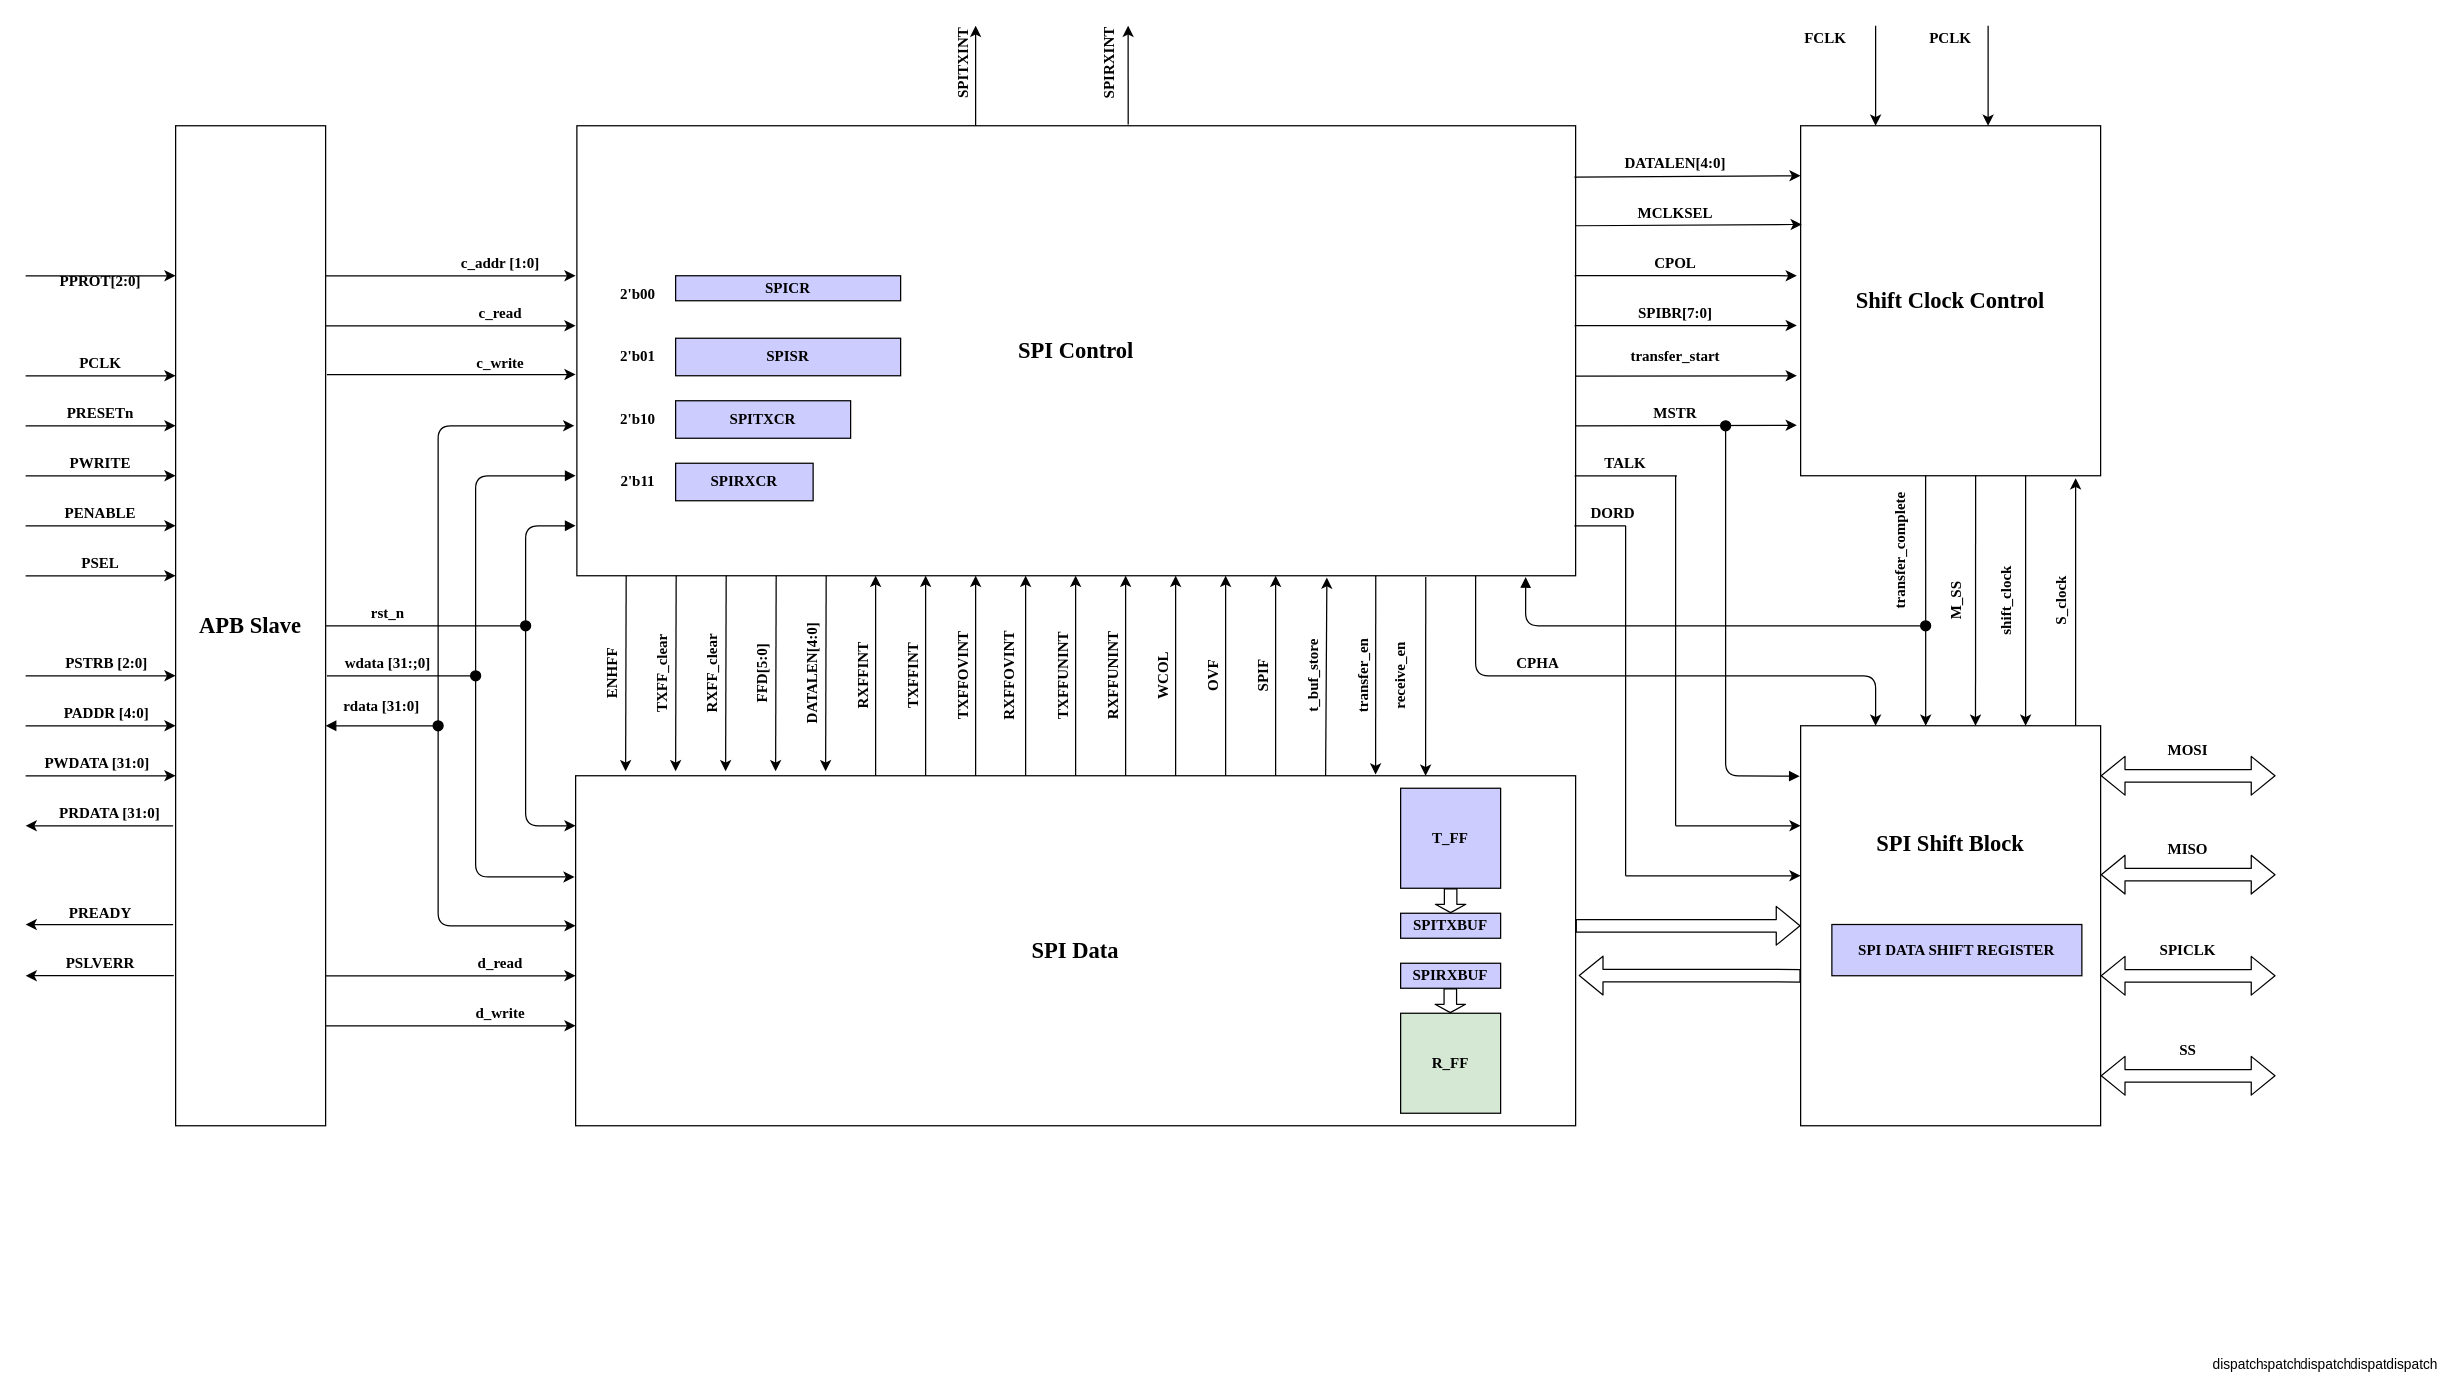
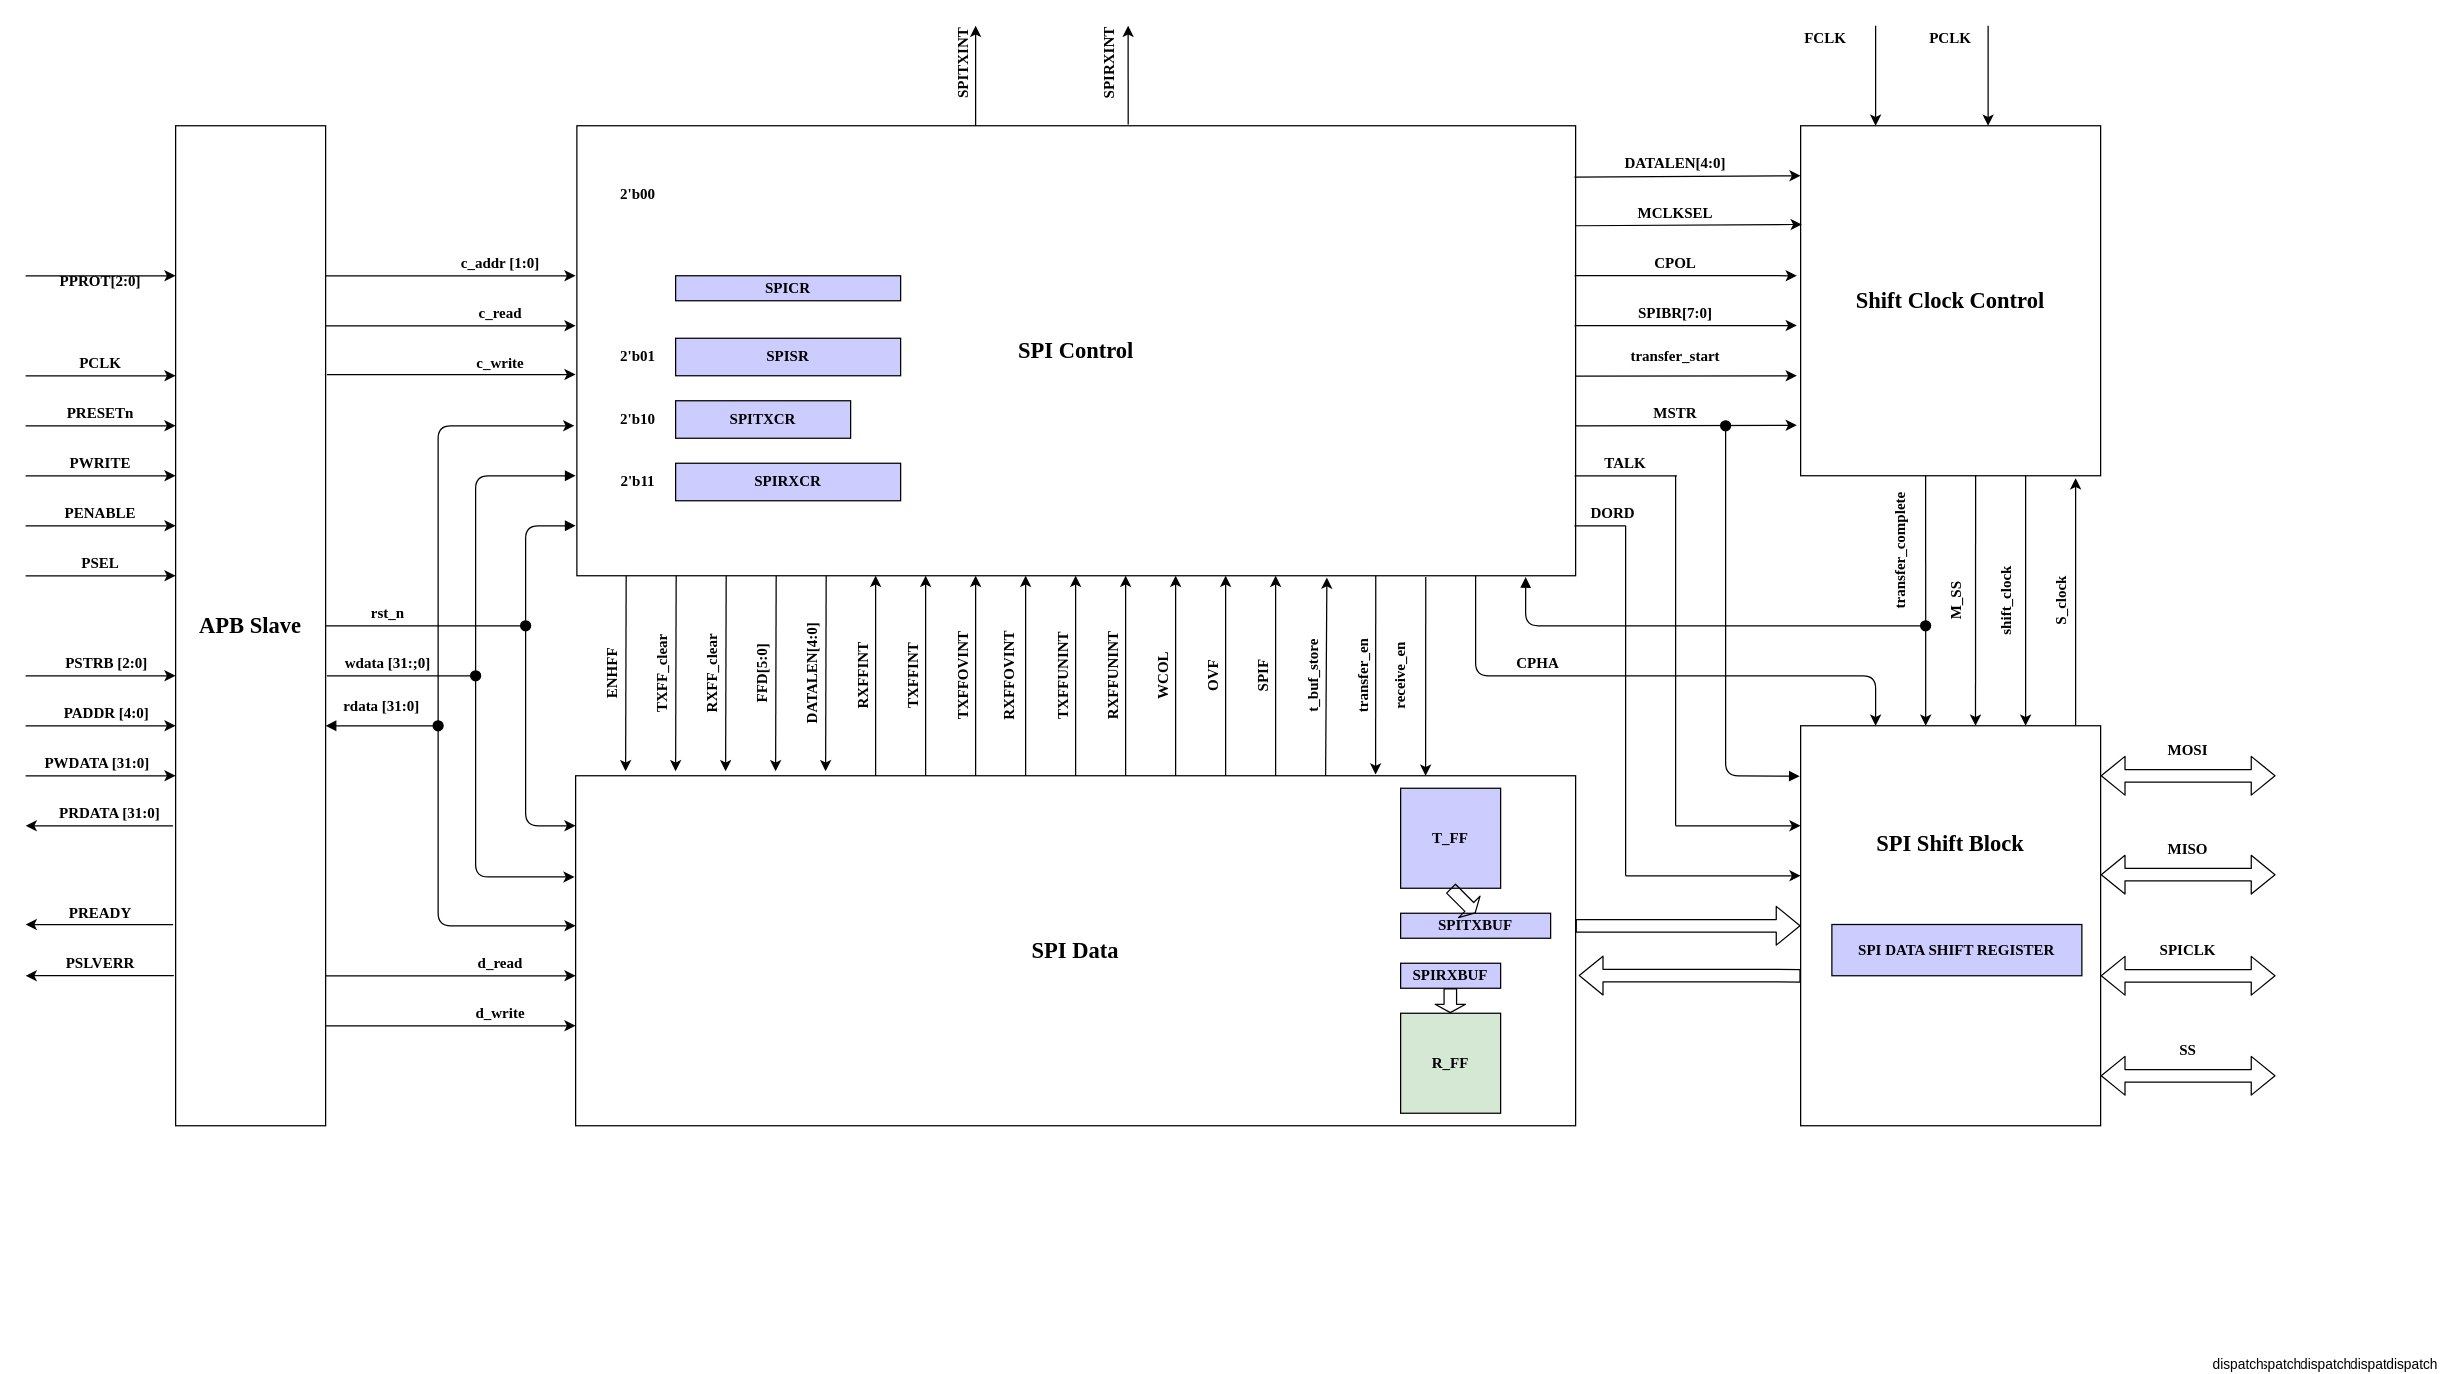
(638, 294) -> (638, 194)
(744, 482) -> (788, 482)
(1451, 926) -> (1476, 926)
